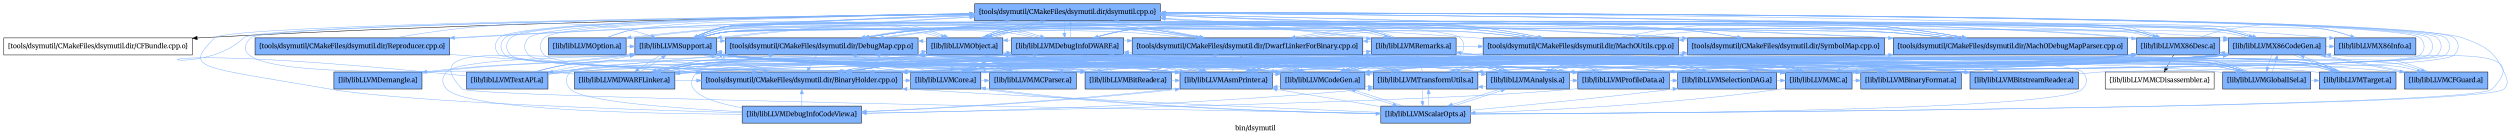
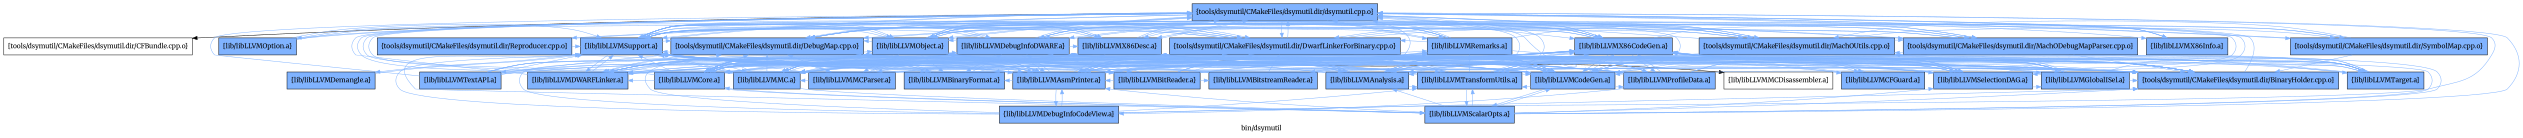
(904, 81) -> (1448, 56)
(1476, 97) -> none
